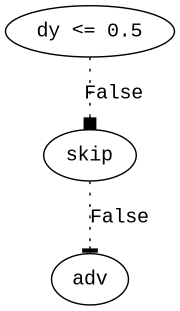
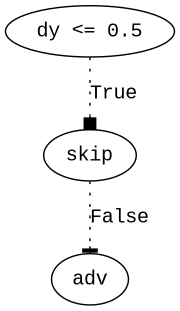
(114, 93) -> (114, 93)
